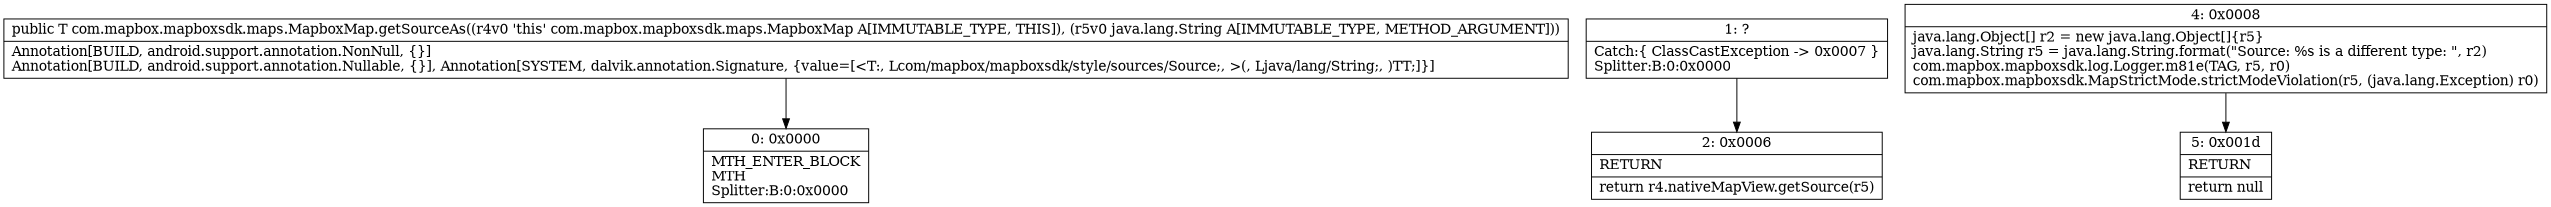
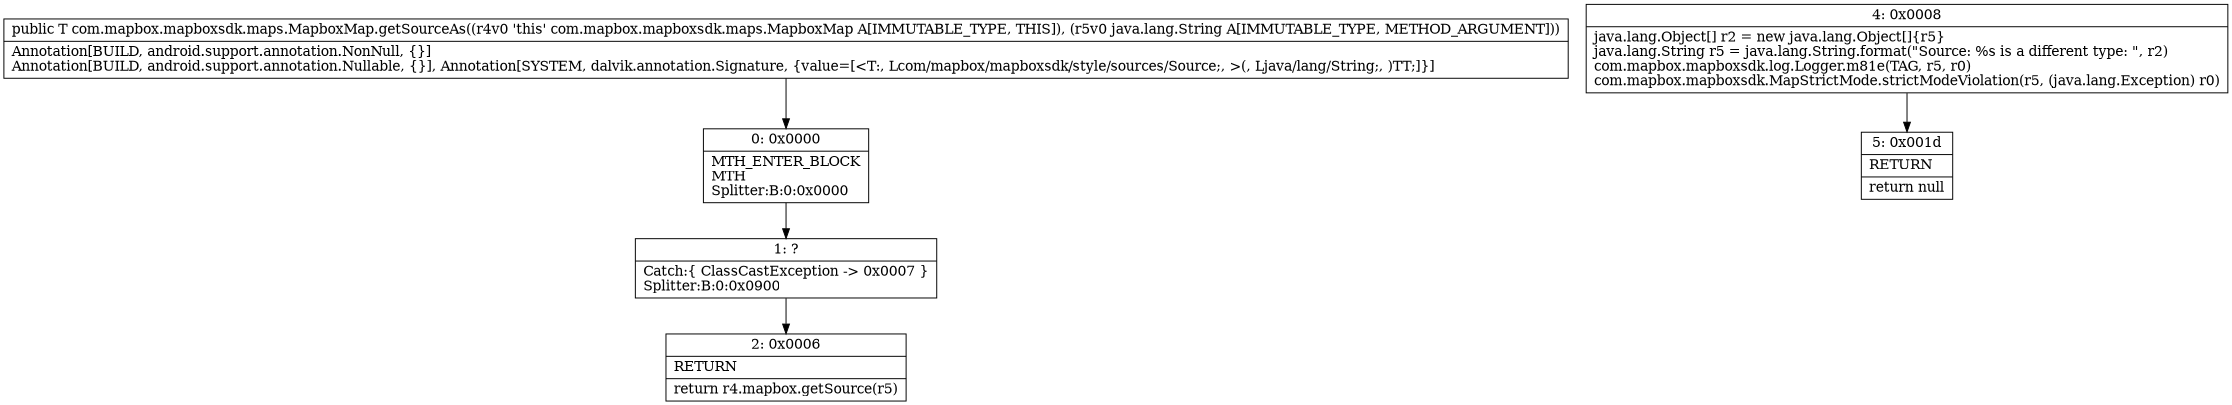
(1663, 67) -> (712, 286)
(1737, 188) -> (786, 389)
none -> (786, 216)
